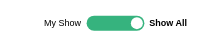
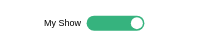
(174, 23) -> none
